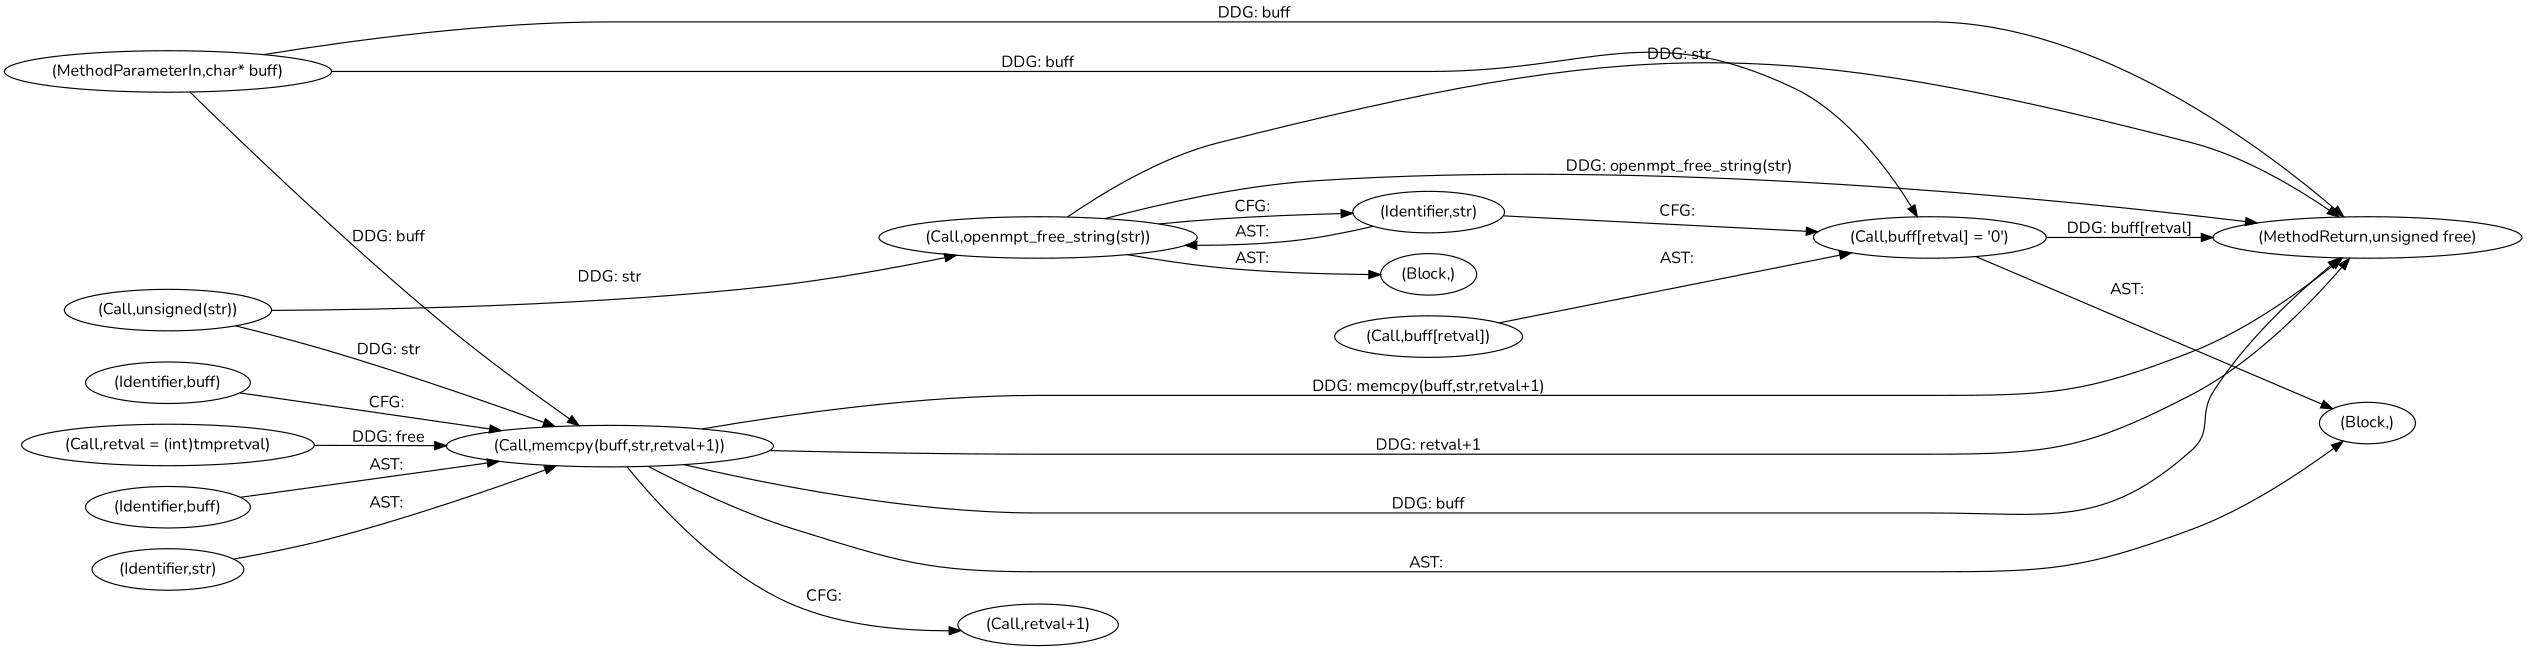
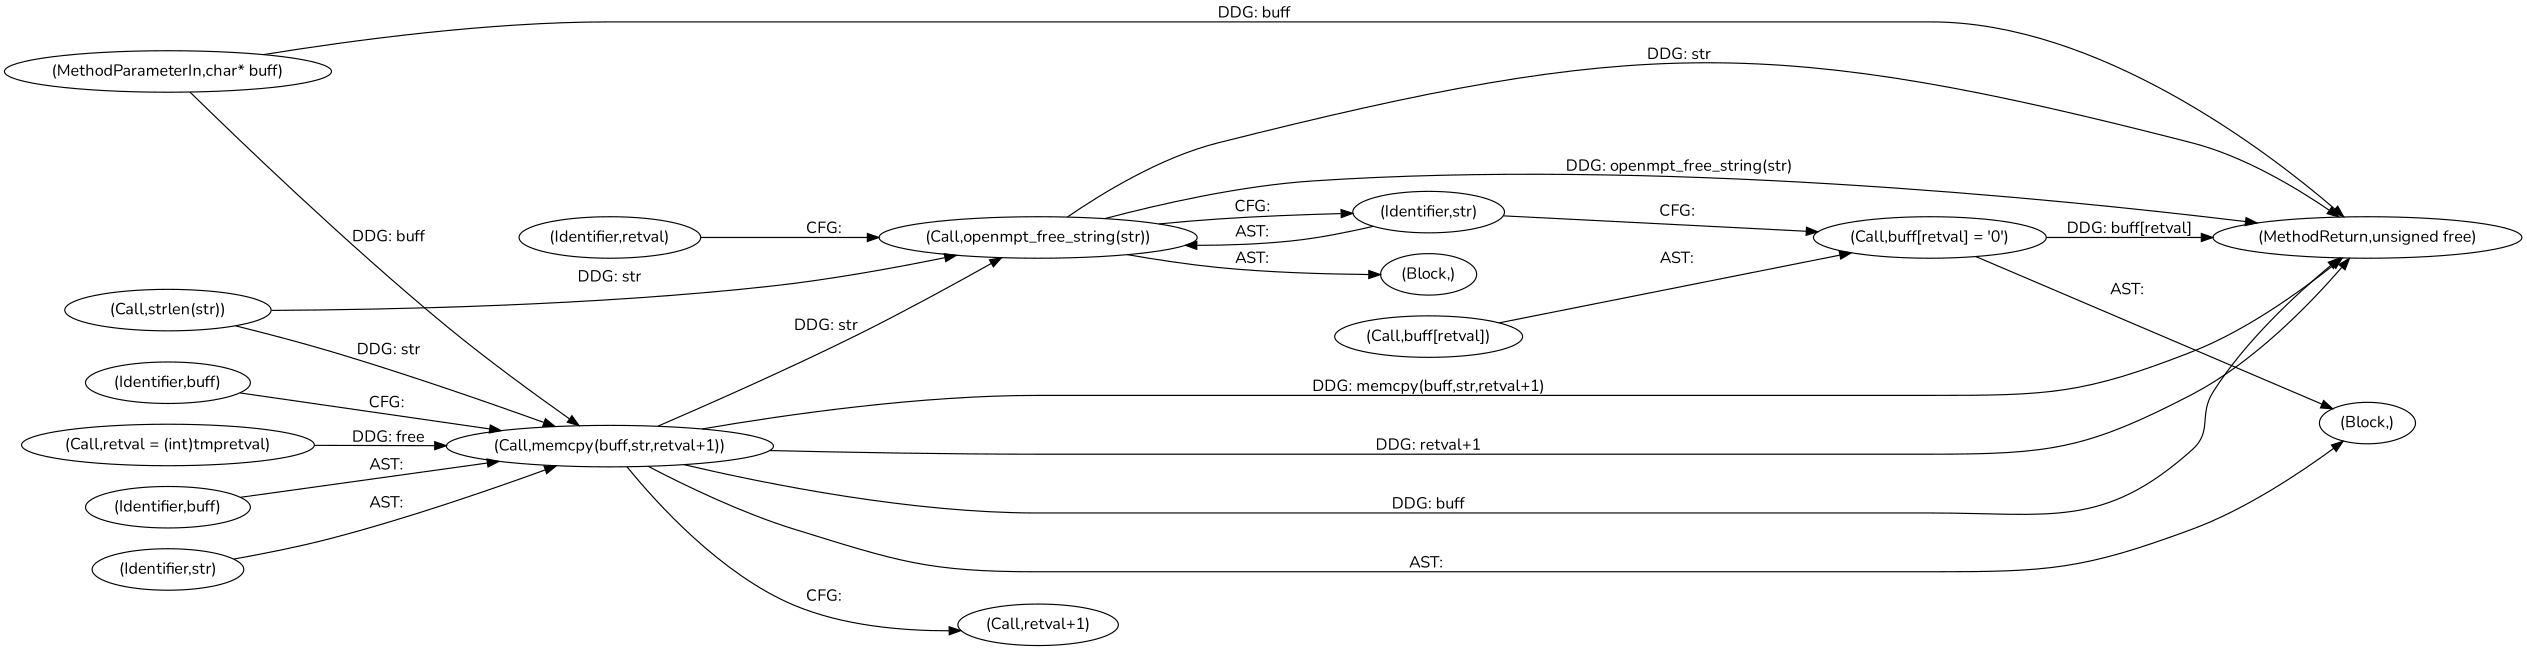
(1151, 71) -> none
none -> (610, 237)
(168, 310) -> (168, 310)
none -> (827, 350)
